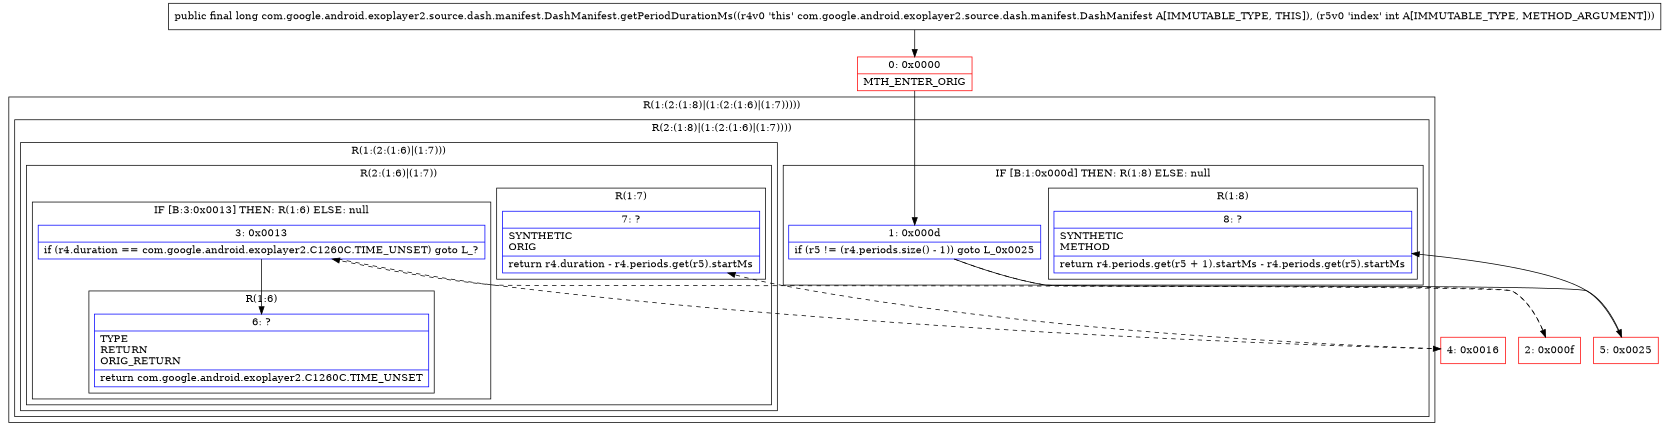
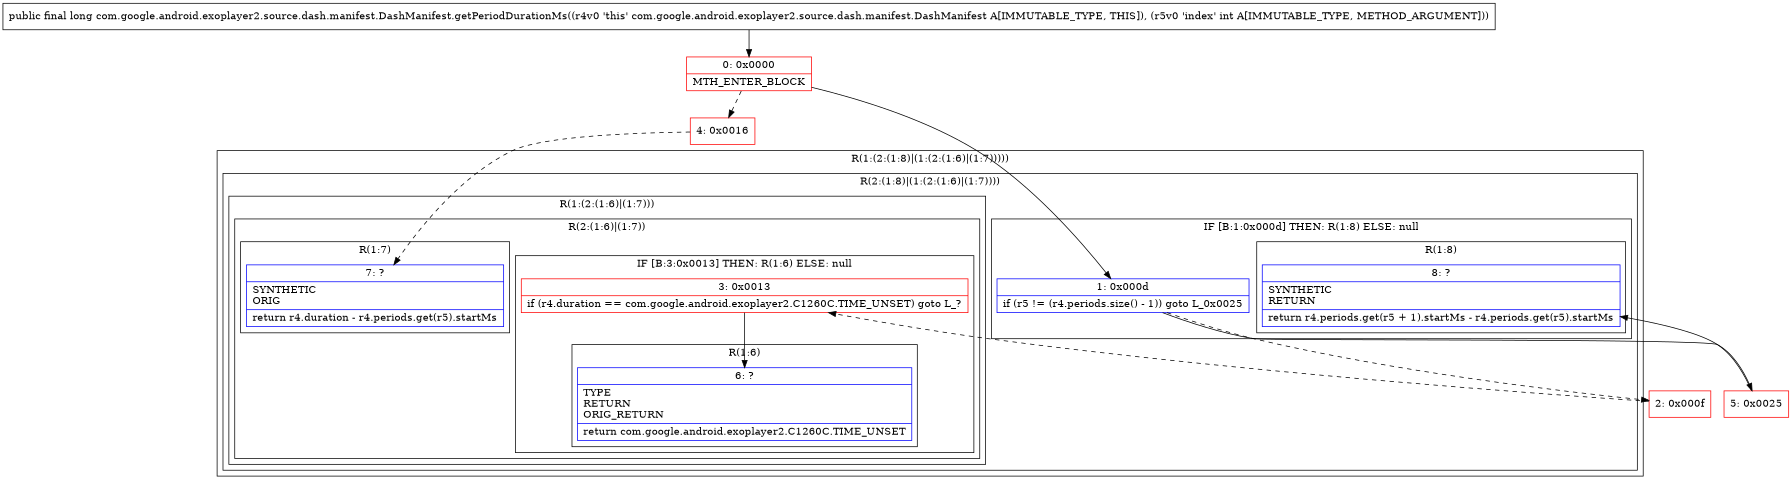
(915, 82) -> (749, 82)
(262, 242) -> (745, 296)
(1085, 247) -> (1292, 301)
(884, 322) -> (737, 101)
